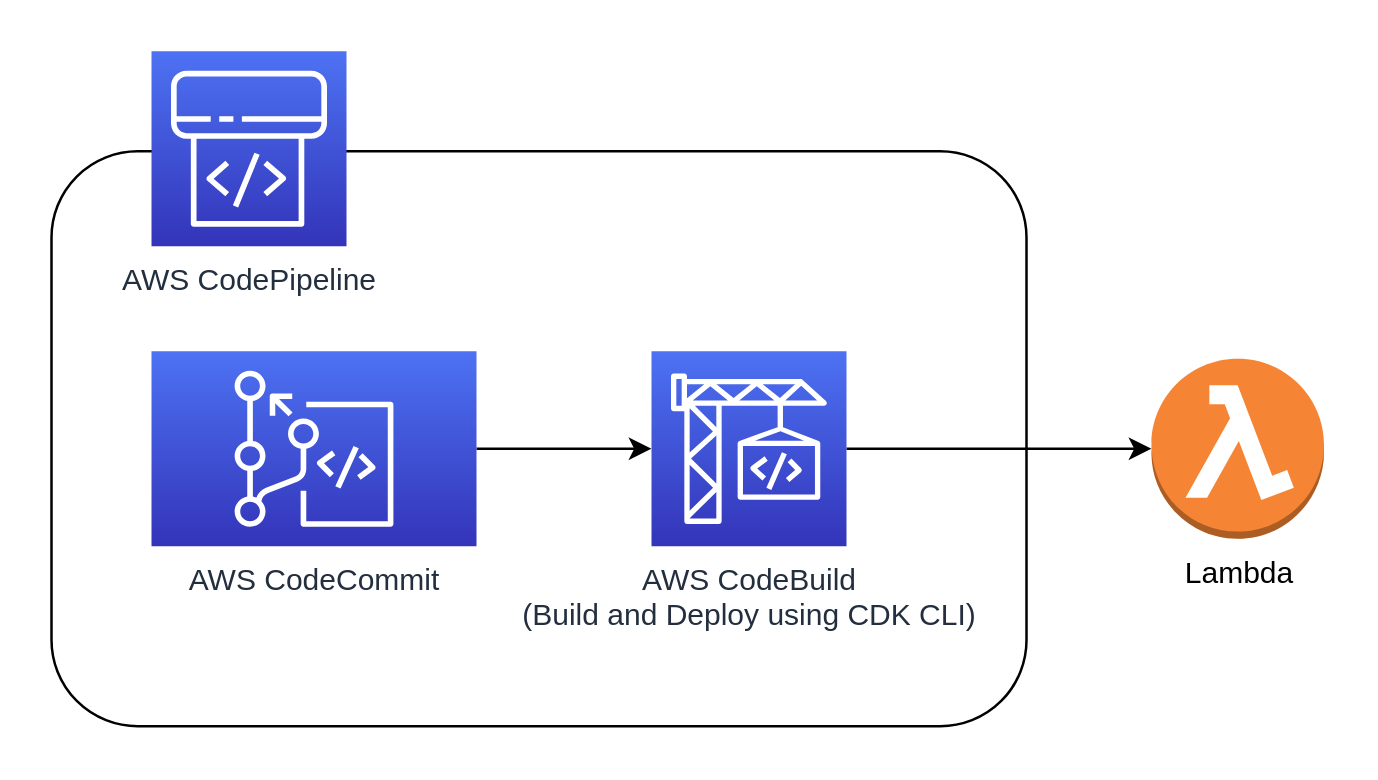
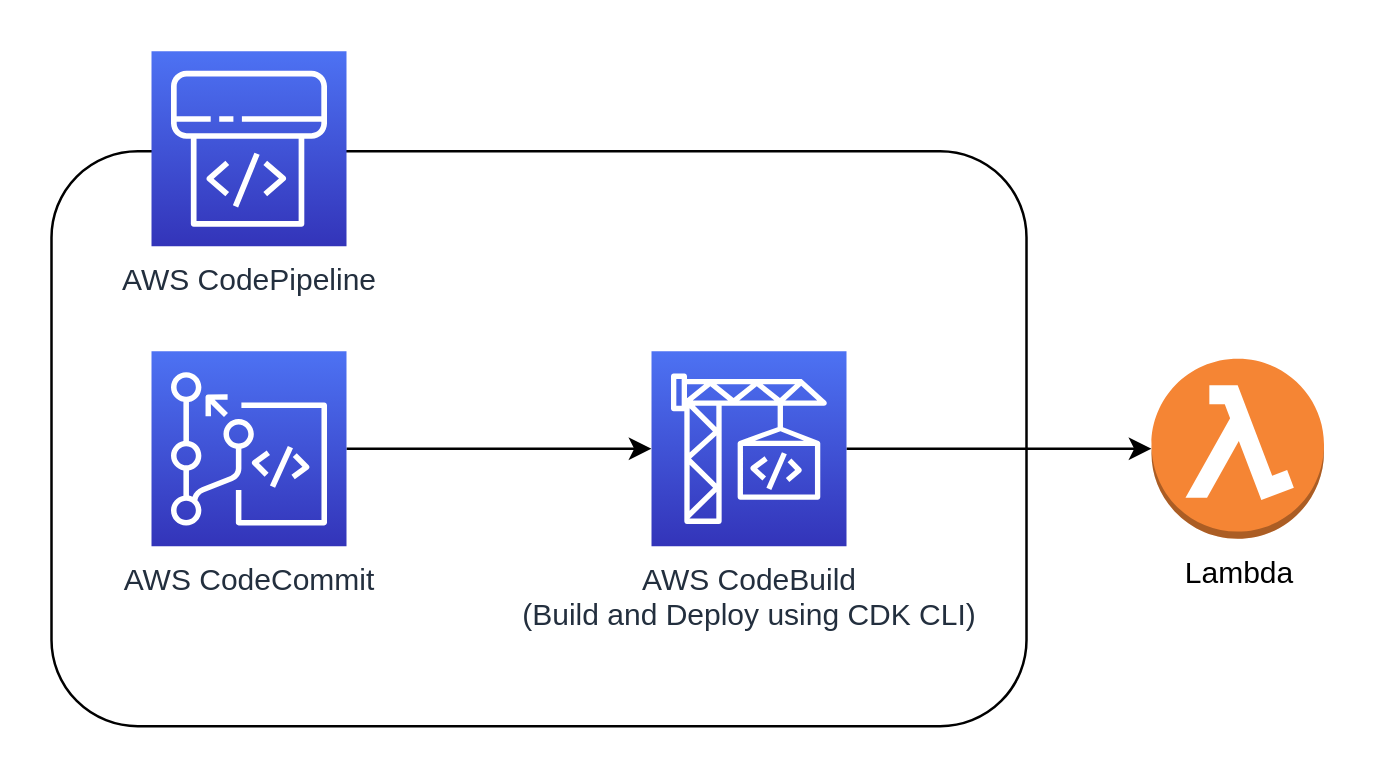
(314, 449) -> (249, 449)
